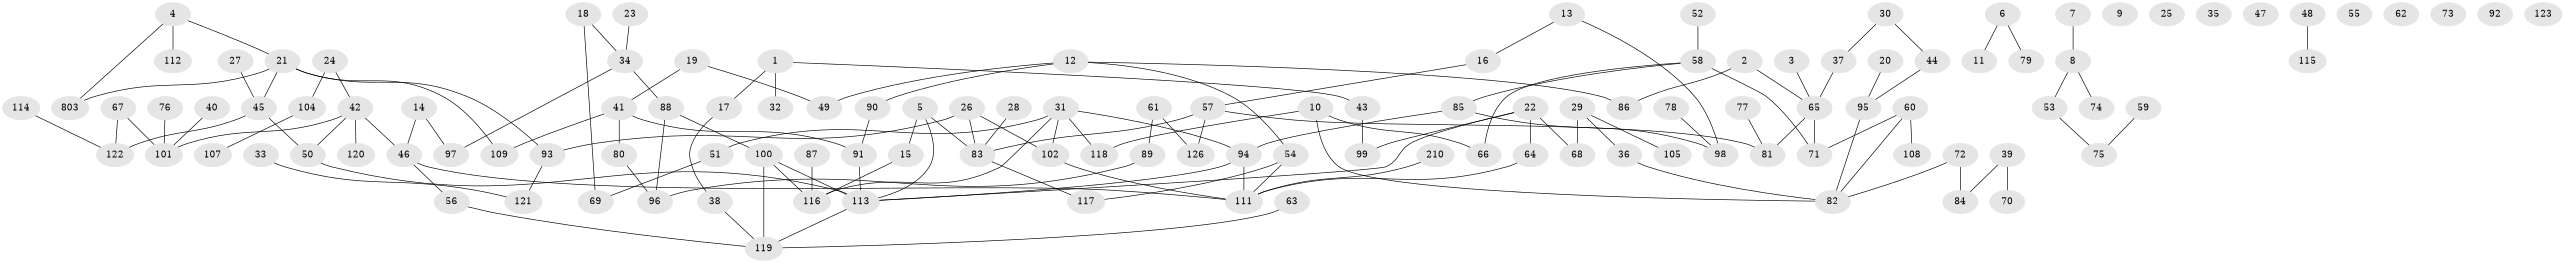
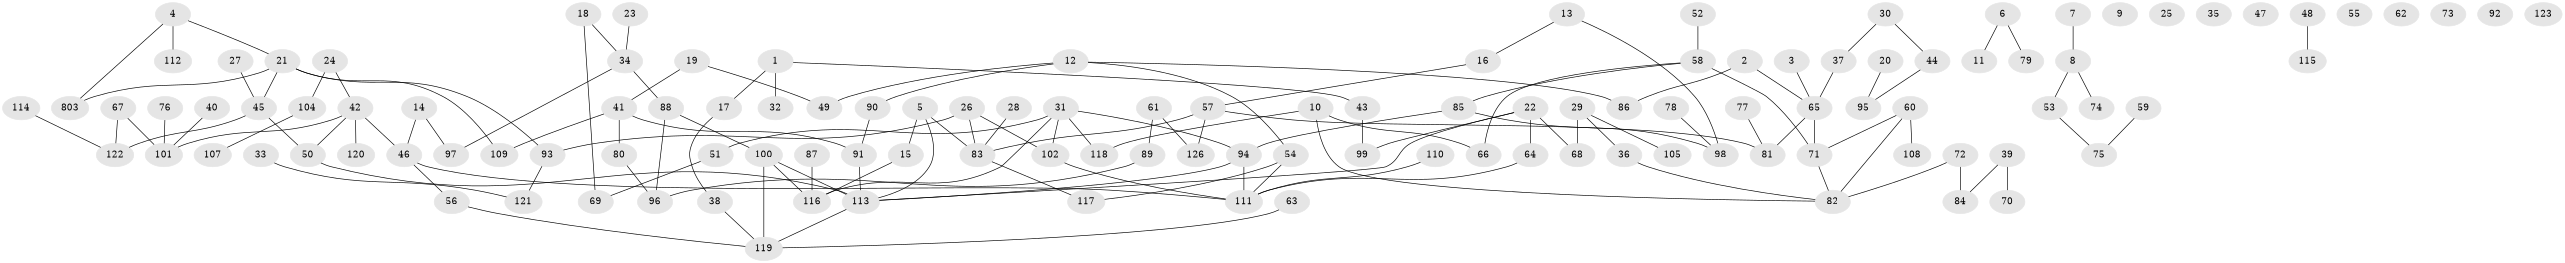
(1435, 155) -> (1435, 155)
(1848, 155) -> (1824, 179)
